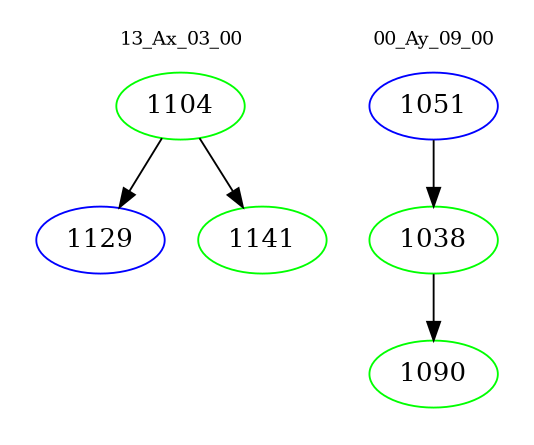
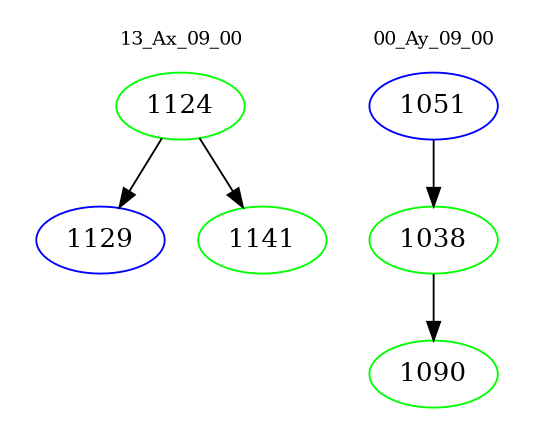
(181, 40) -> (181, 40)
(181, 106) -> (181, 106)
